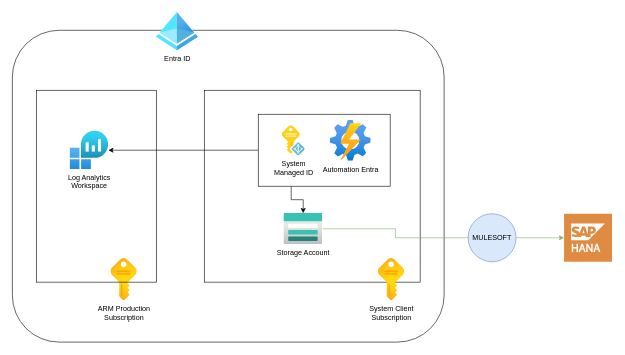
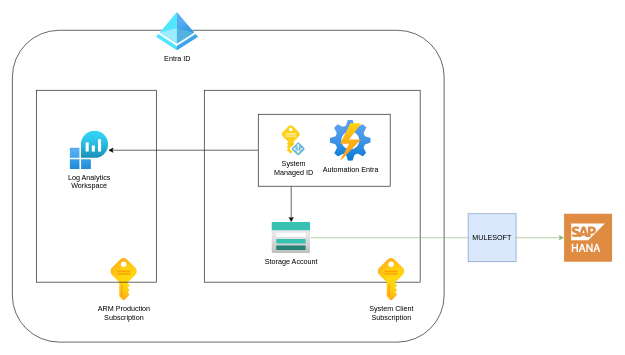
(303, 229) -> (291, 238)
(492, 238) -> (492, 238)
